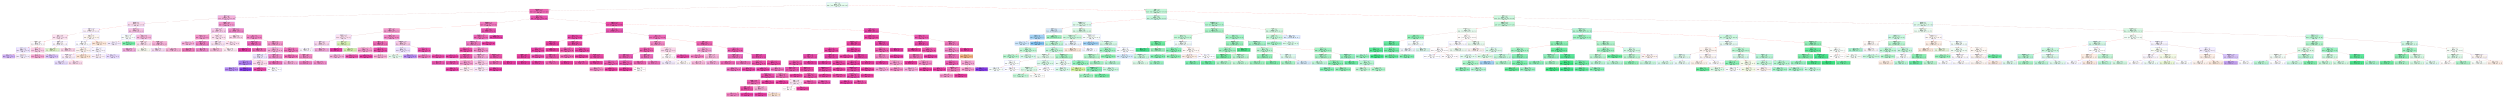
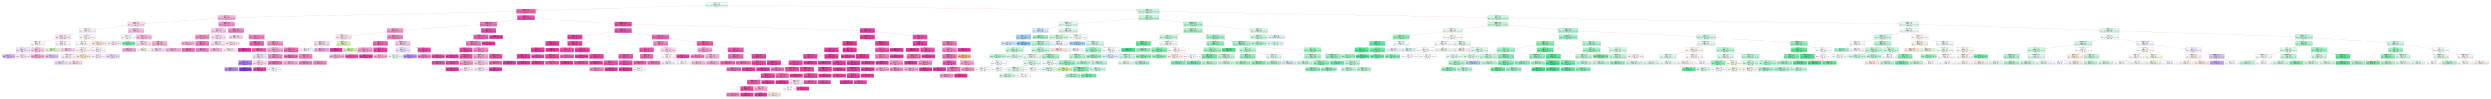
(982, 69) -> none
